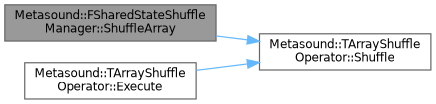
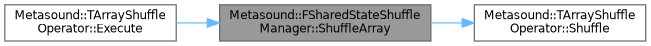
(222, 67) -> (192, 23)
